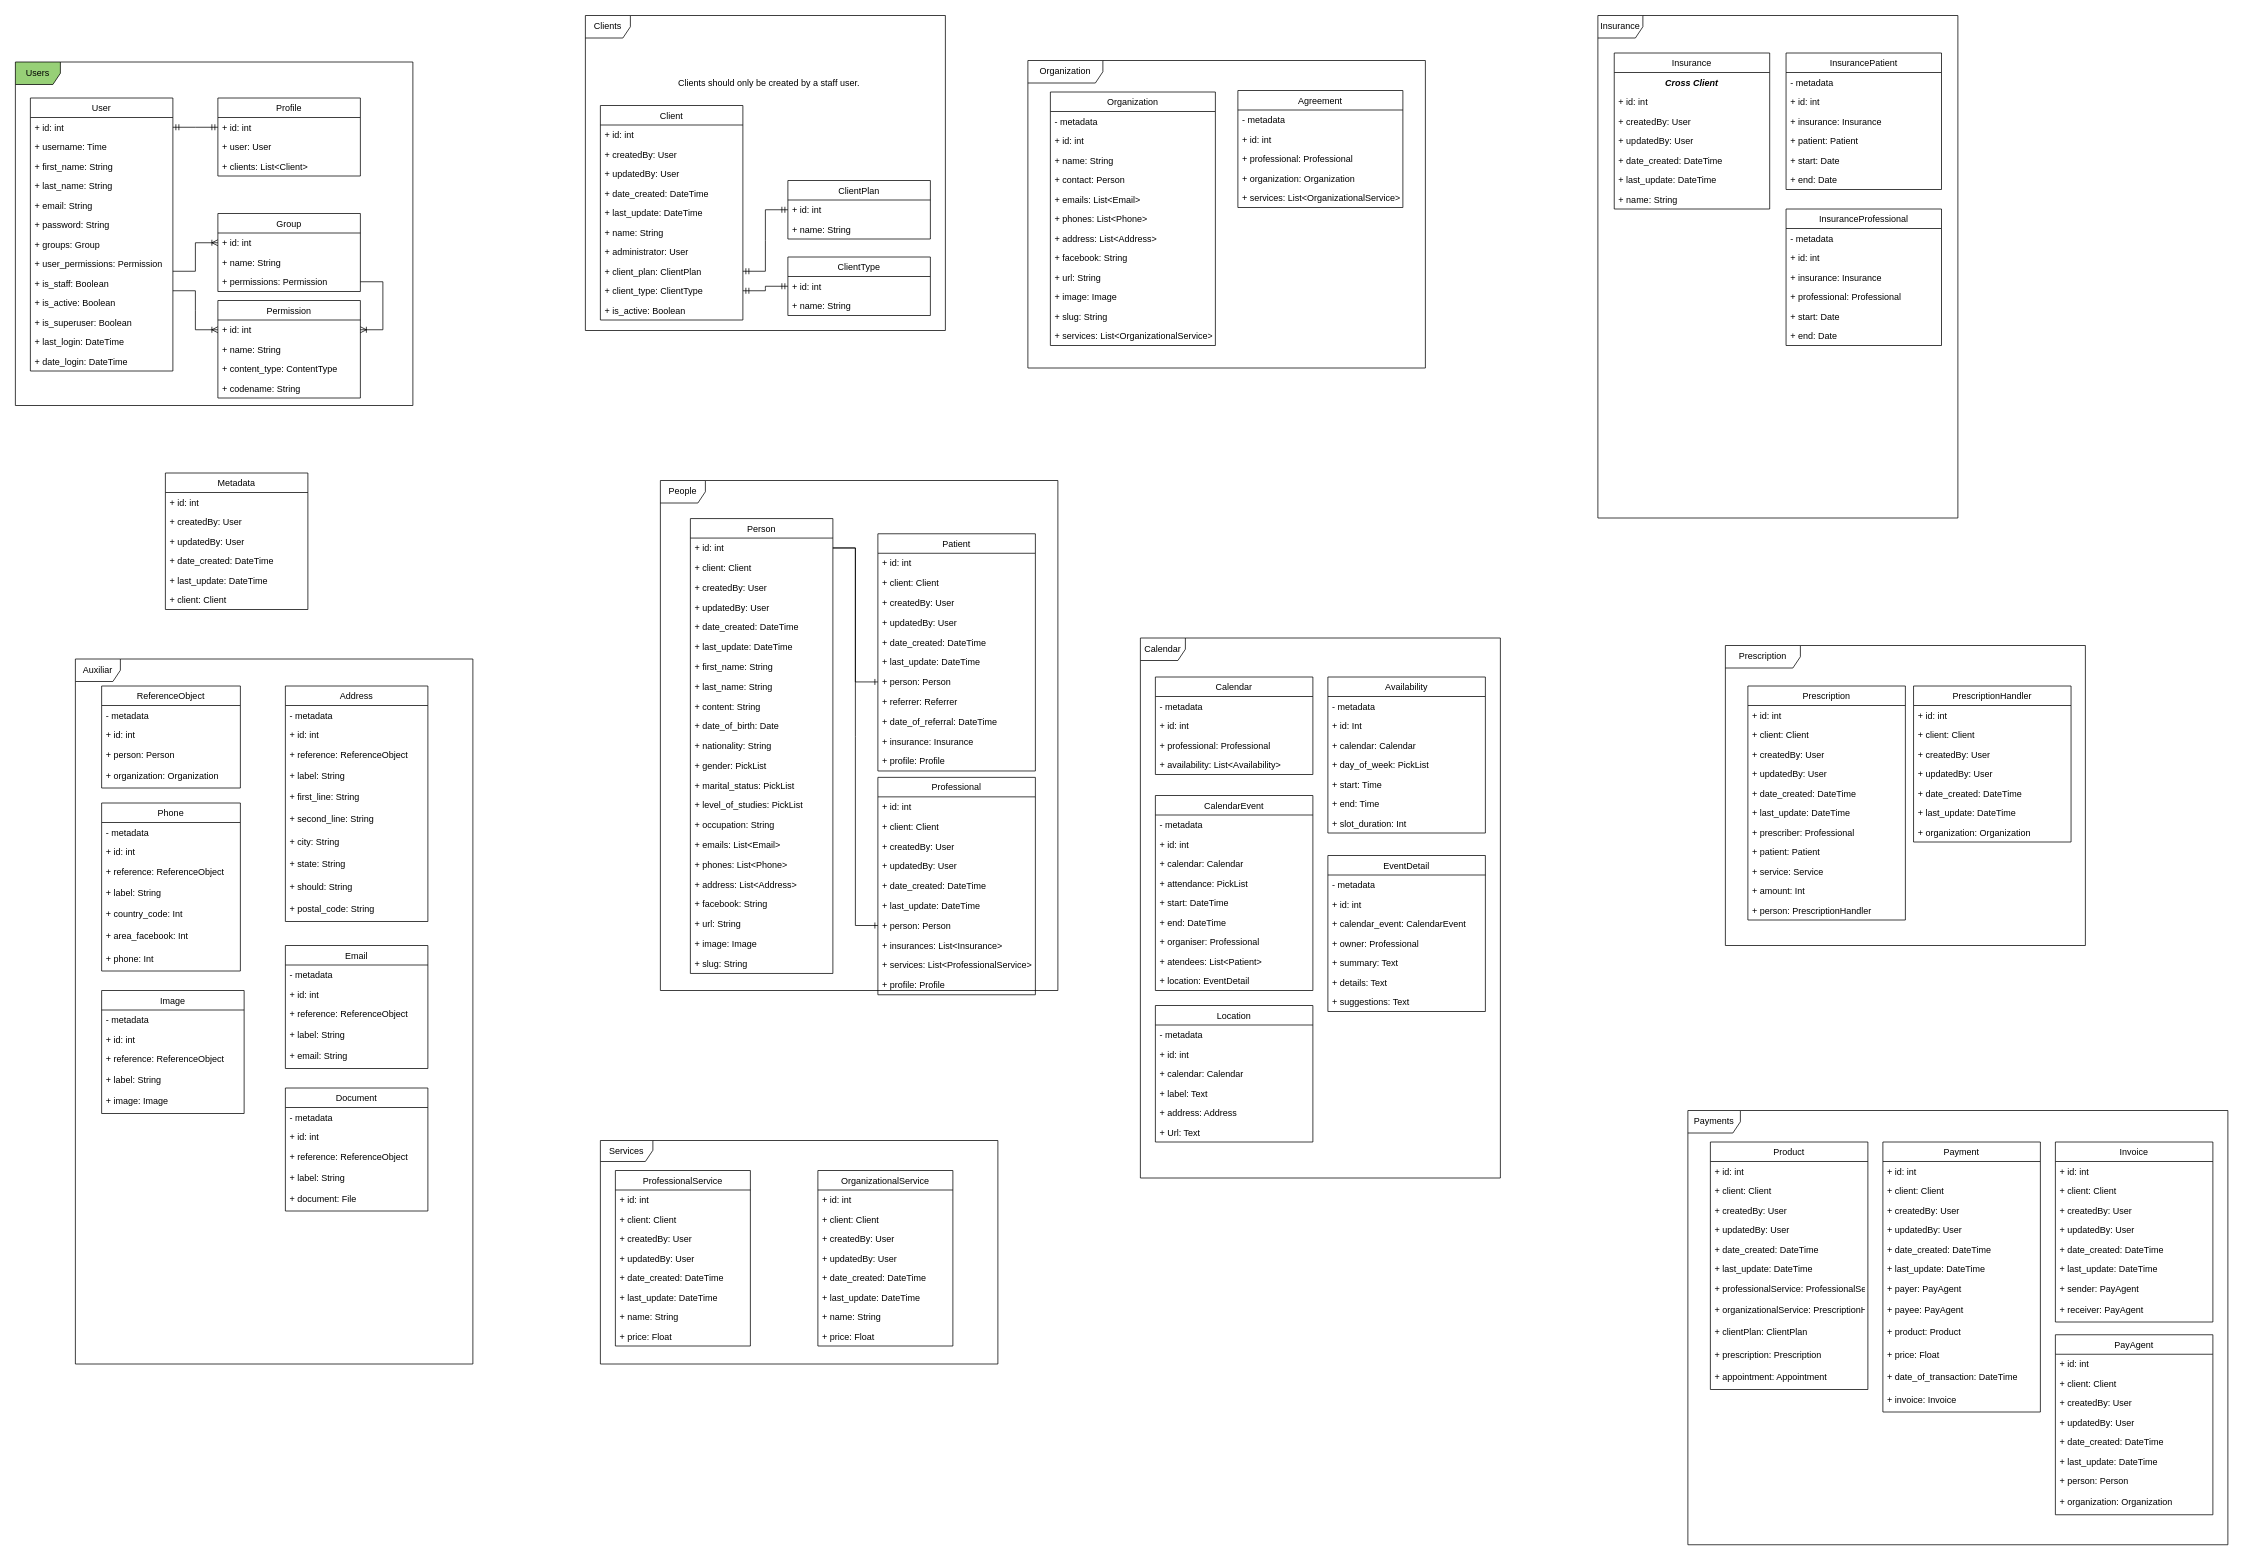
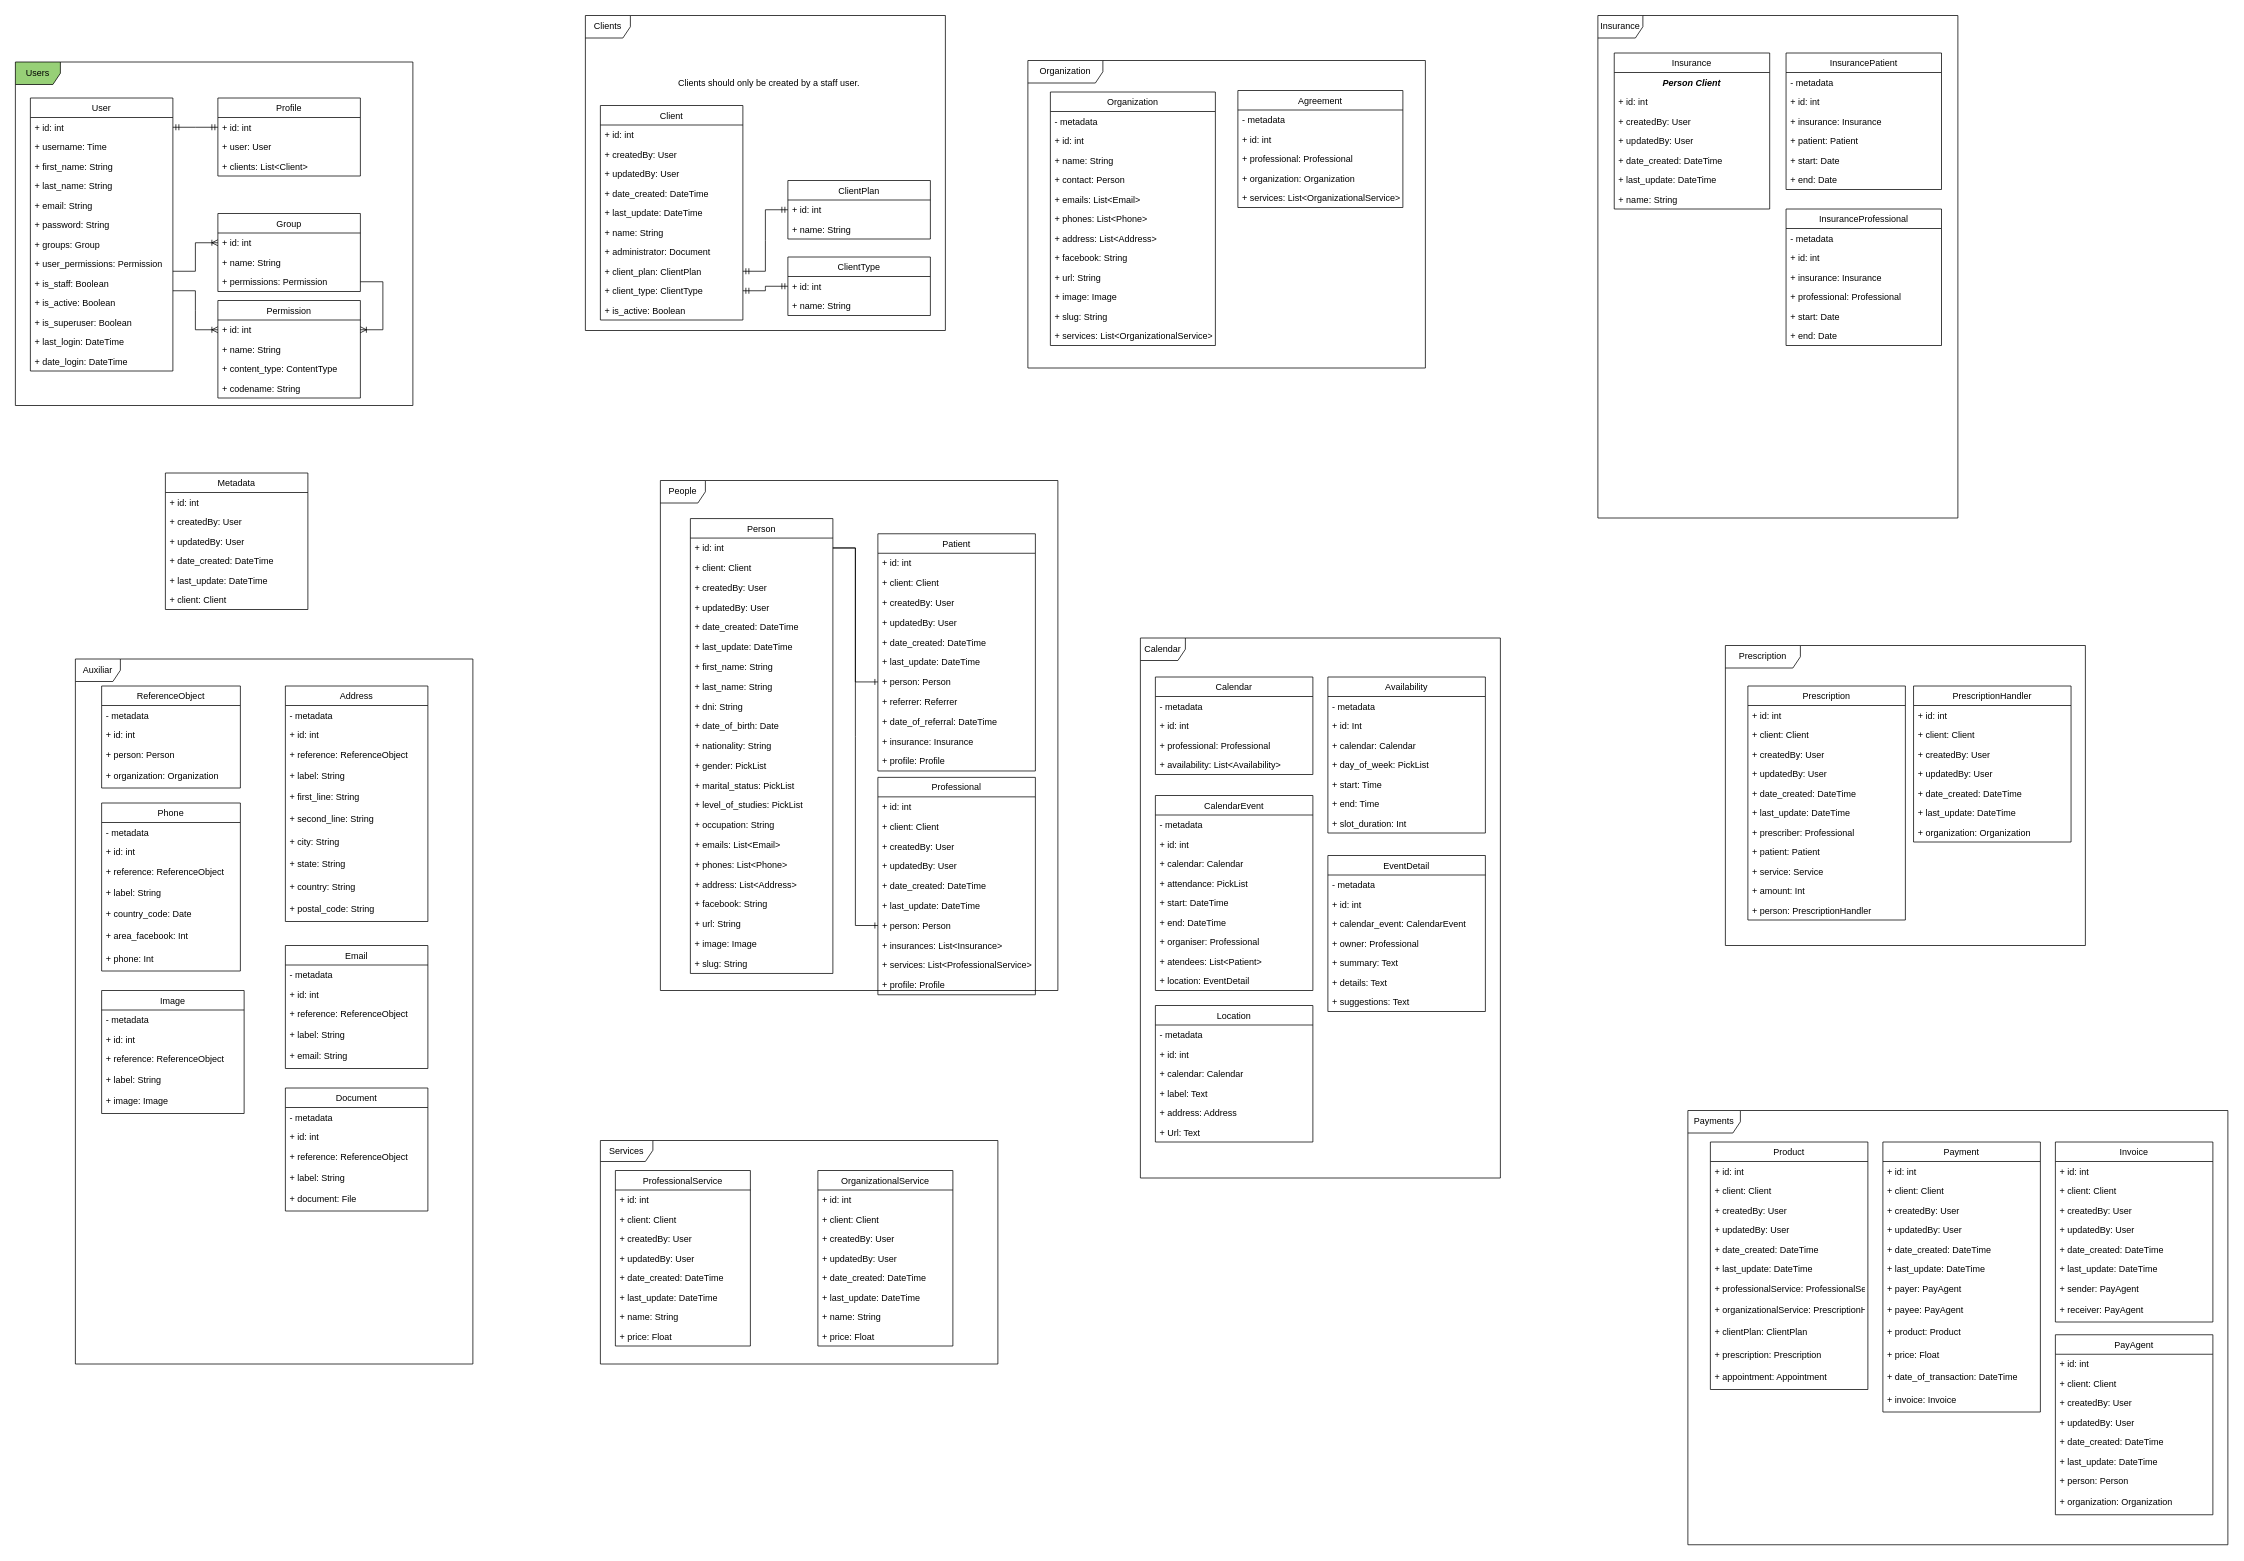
(1692, 83) -> (1692, 83)
(652, 252) -> (662, 252)
(733, 706) -> (721, 706)
(324, 887) -> (328, 887)
(150, 914) -> (153, 914)
